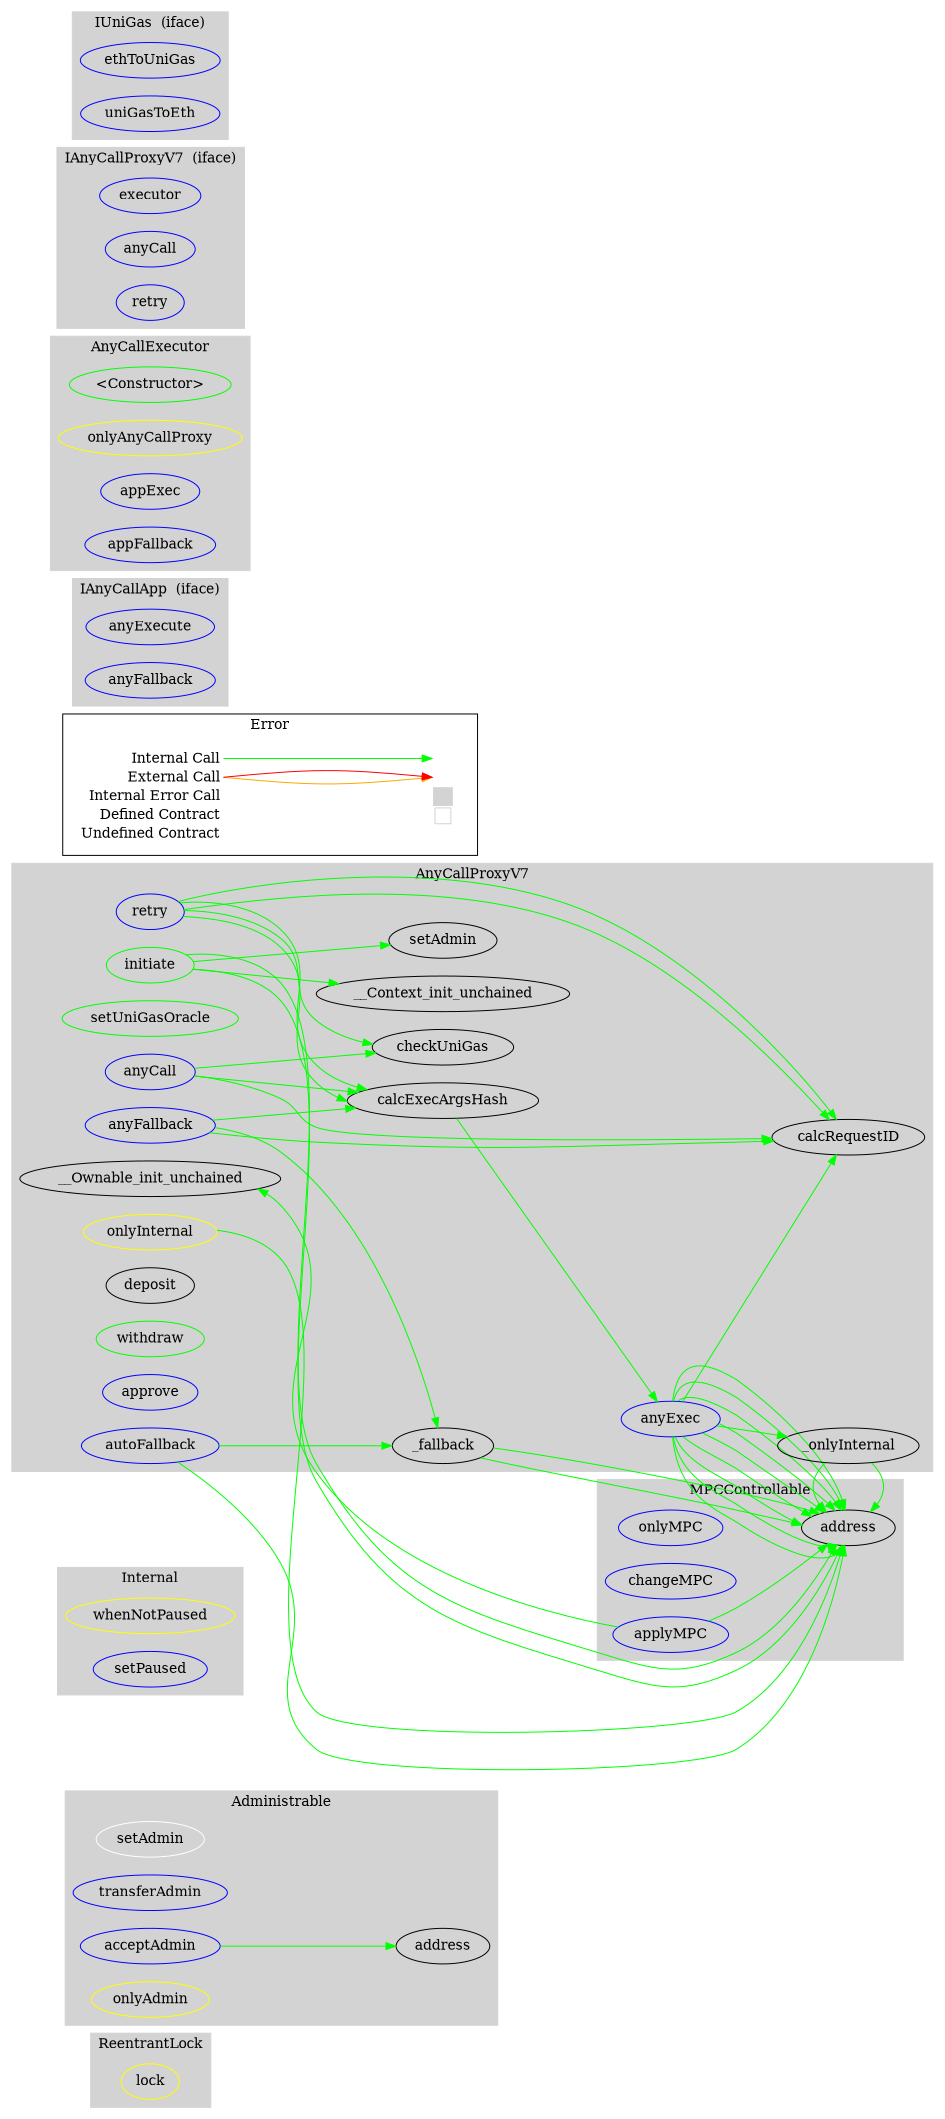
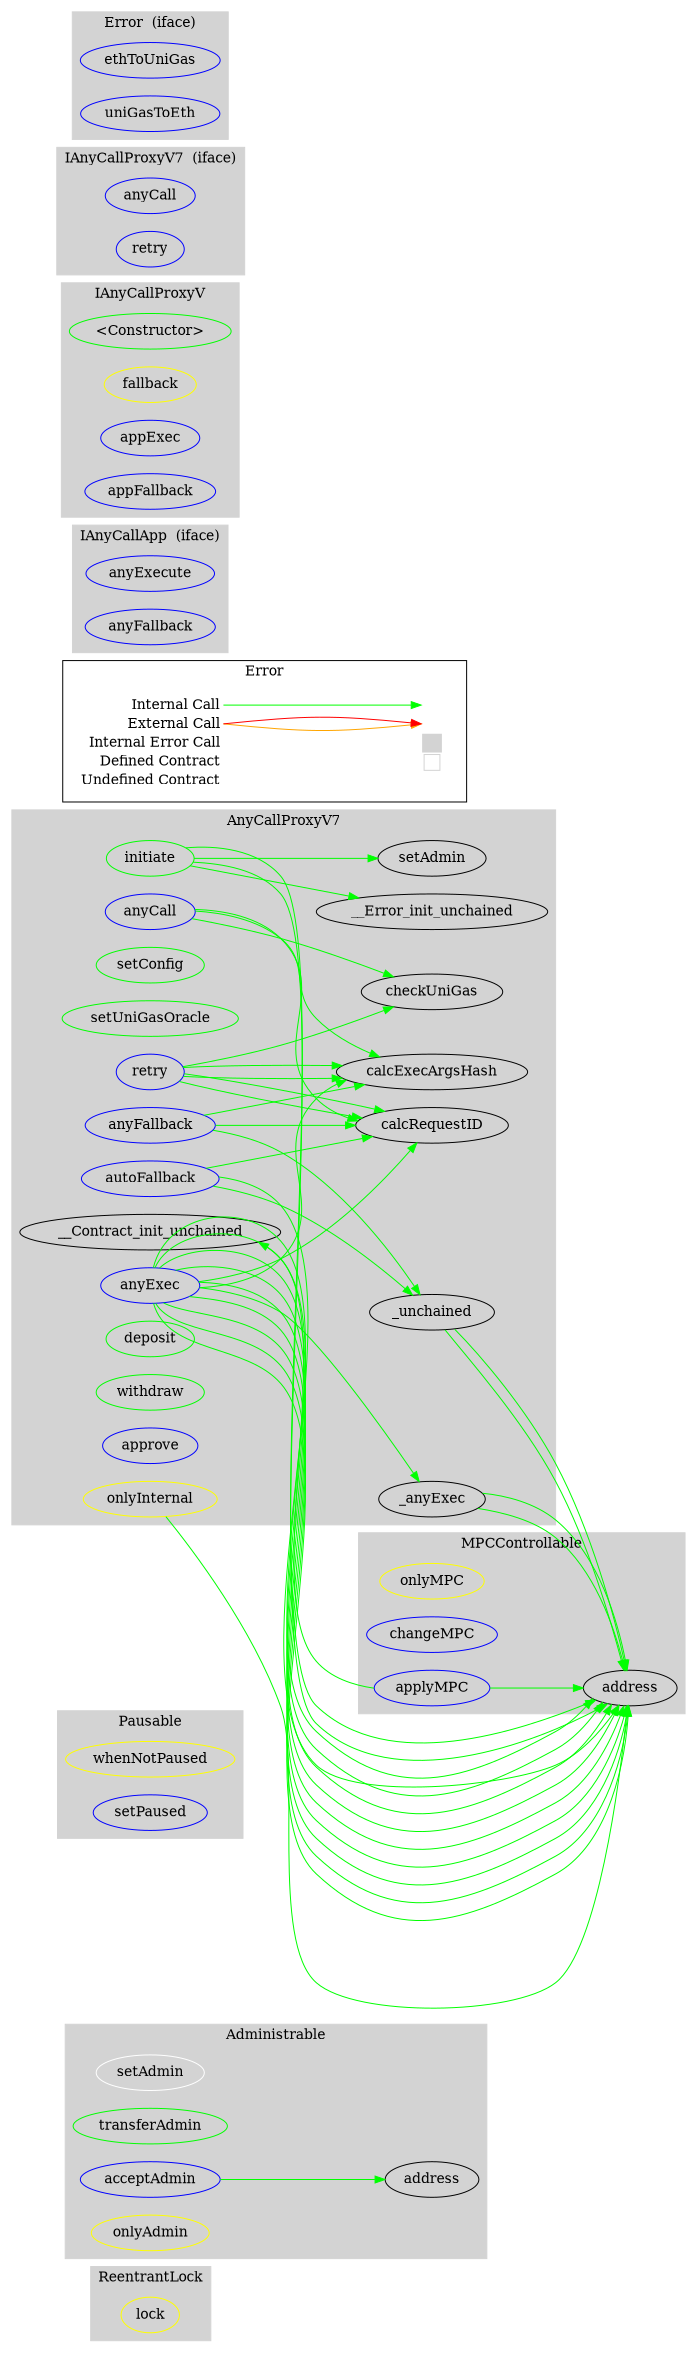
(150, 23) -> (150, 23)
(150, 196) -> none
(150, 348) -> (150, 294)
(150, 438) -> (150, 385)
none -> (150, 965)
(443, 994) -> (432, 912)
none -> (273, 1156)
(150, 1179) -> (150, 1232)
(554, 1256) -> (301, 1210)
(150, 1286) -> (150, 1339)
(443, 1446) -> (432, 1312)
(848, 1446) -> (432, 1499)
(671, 1528) -> (432, 1581)
(150, 1579) -> (150, 1722)
(150, 1893) -> (150, 2126)
